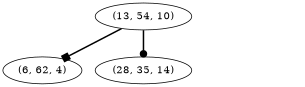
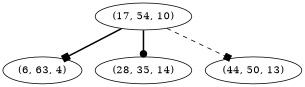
(143, 16) -> (143, 16)
(42, 70) -> (42, 70)
none -> (254, 70)
